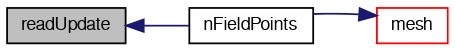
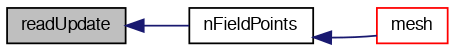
(336, 14) -> (354, 37)
